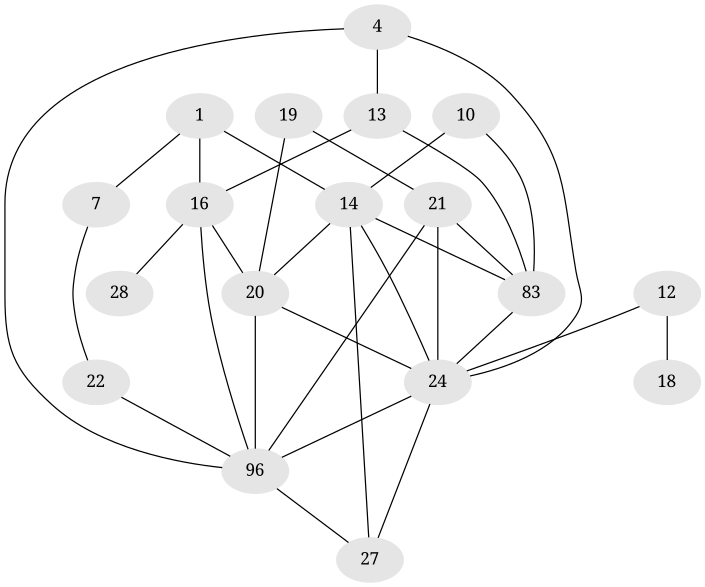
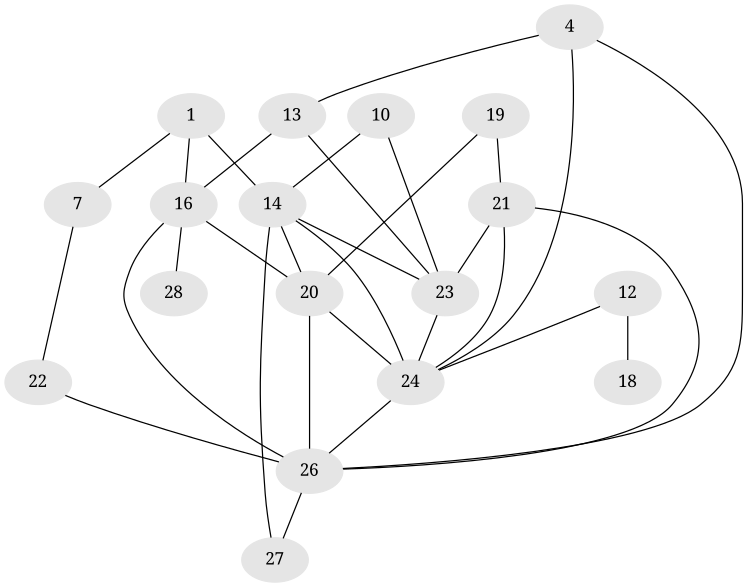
(532, 294) -> (445, 294)
(255, 471) -> (310, 471)
(404, 471) -> none
